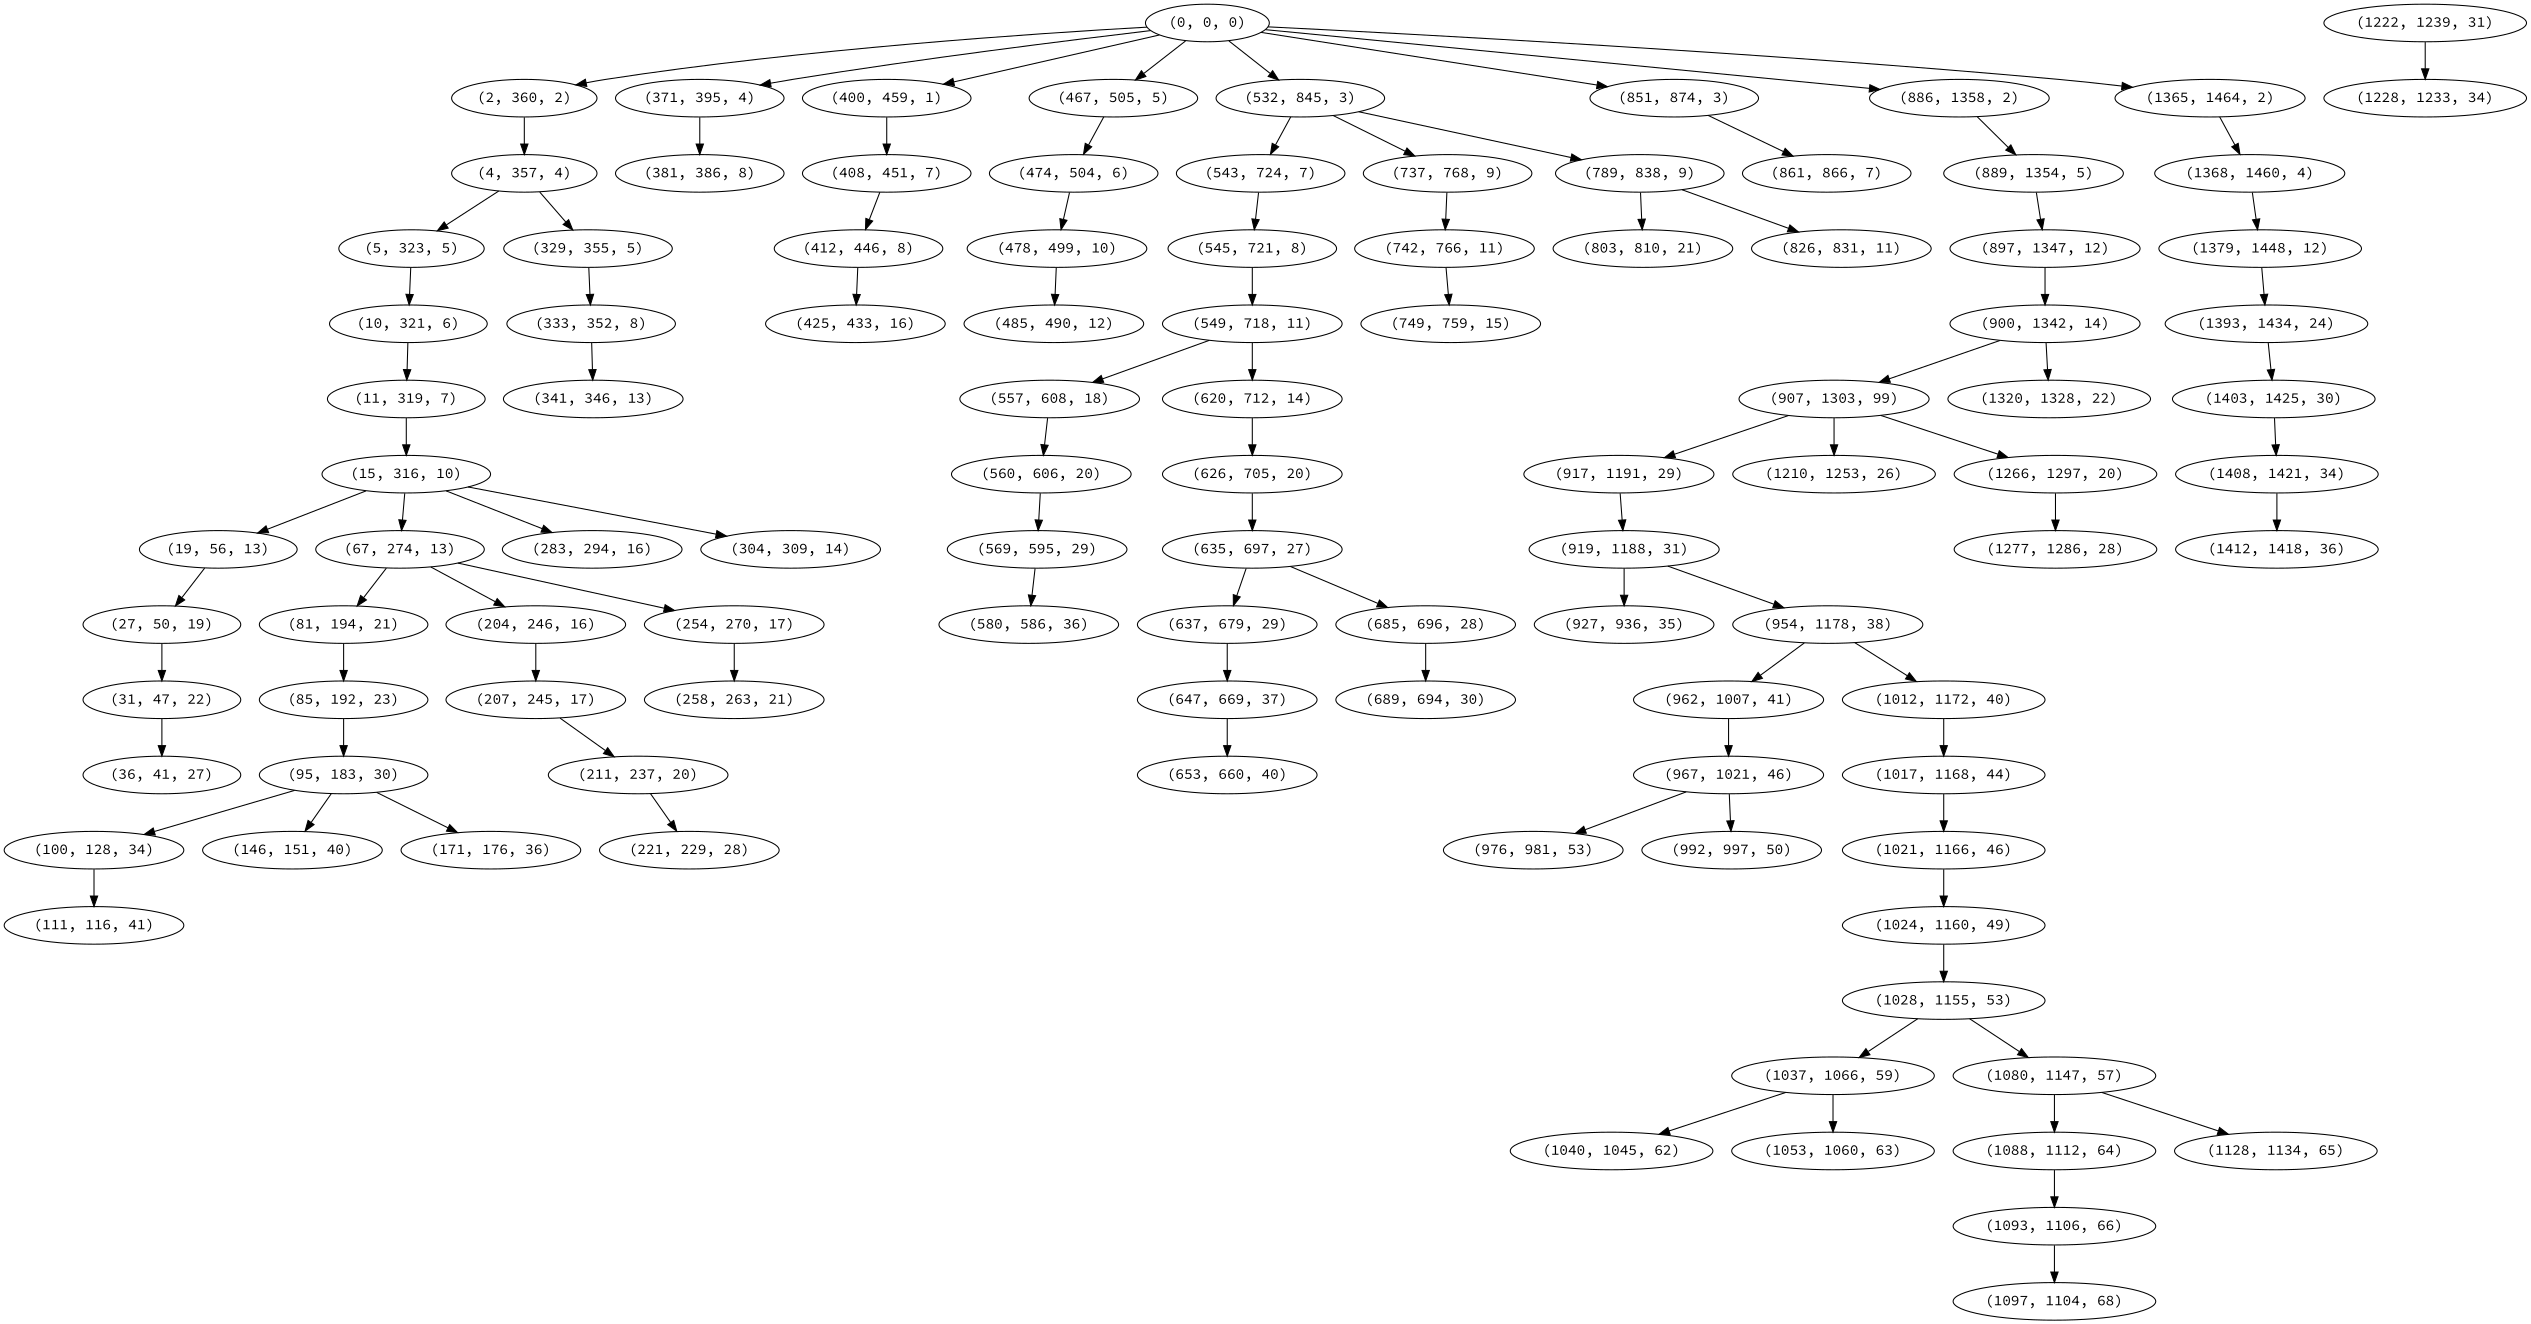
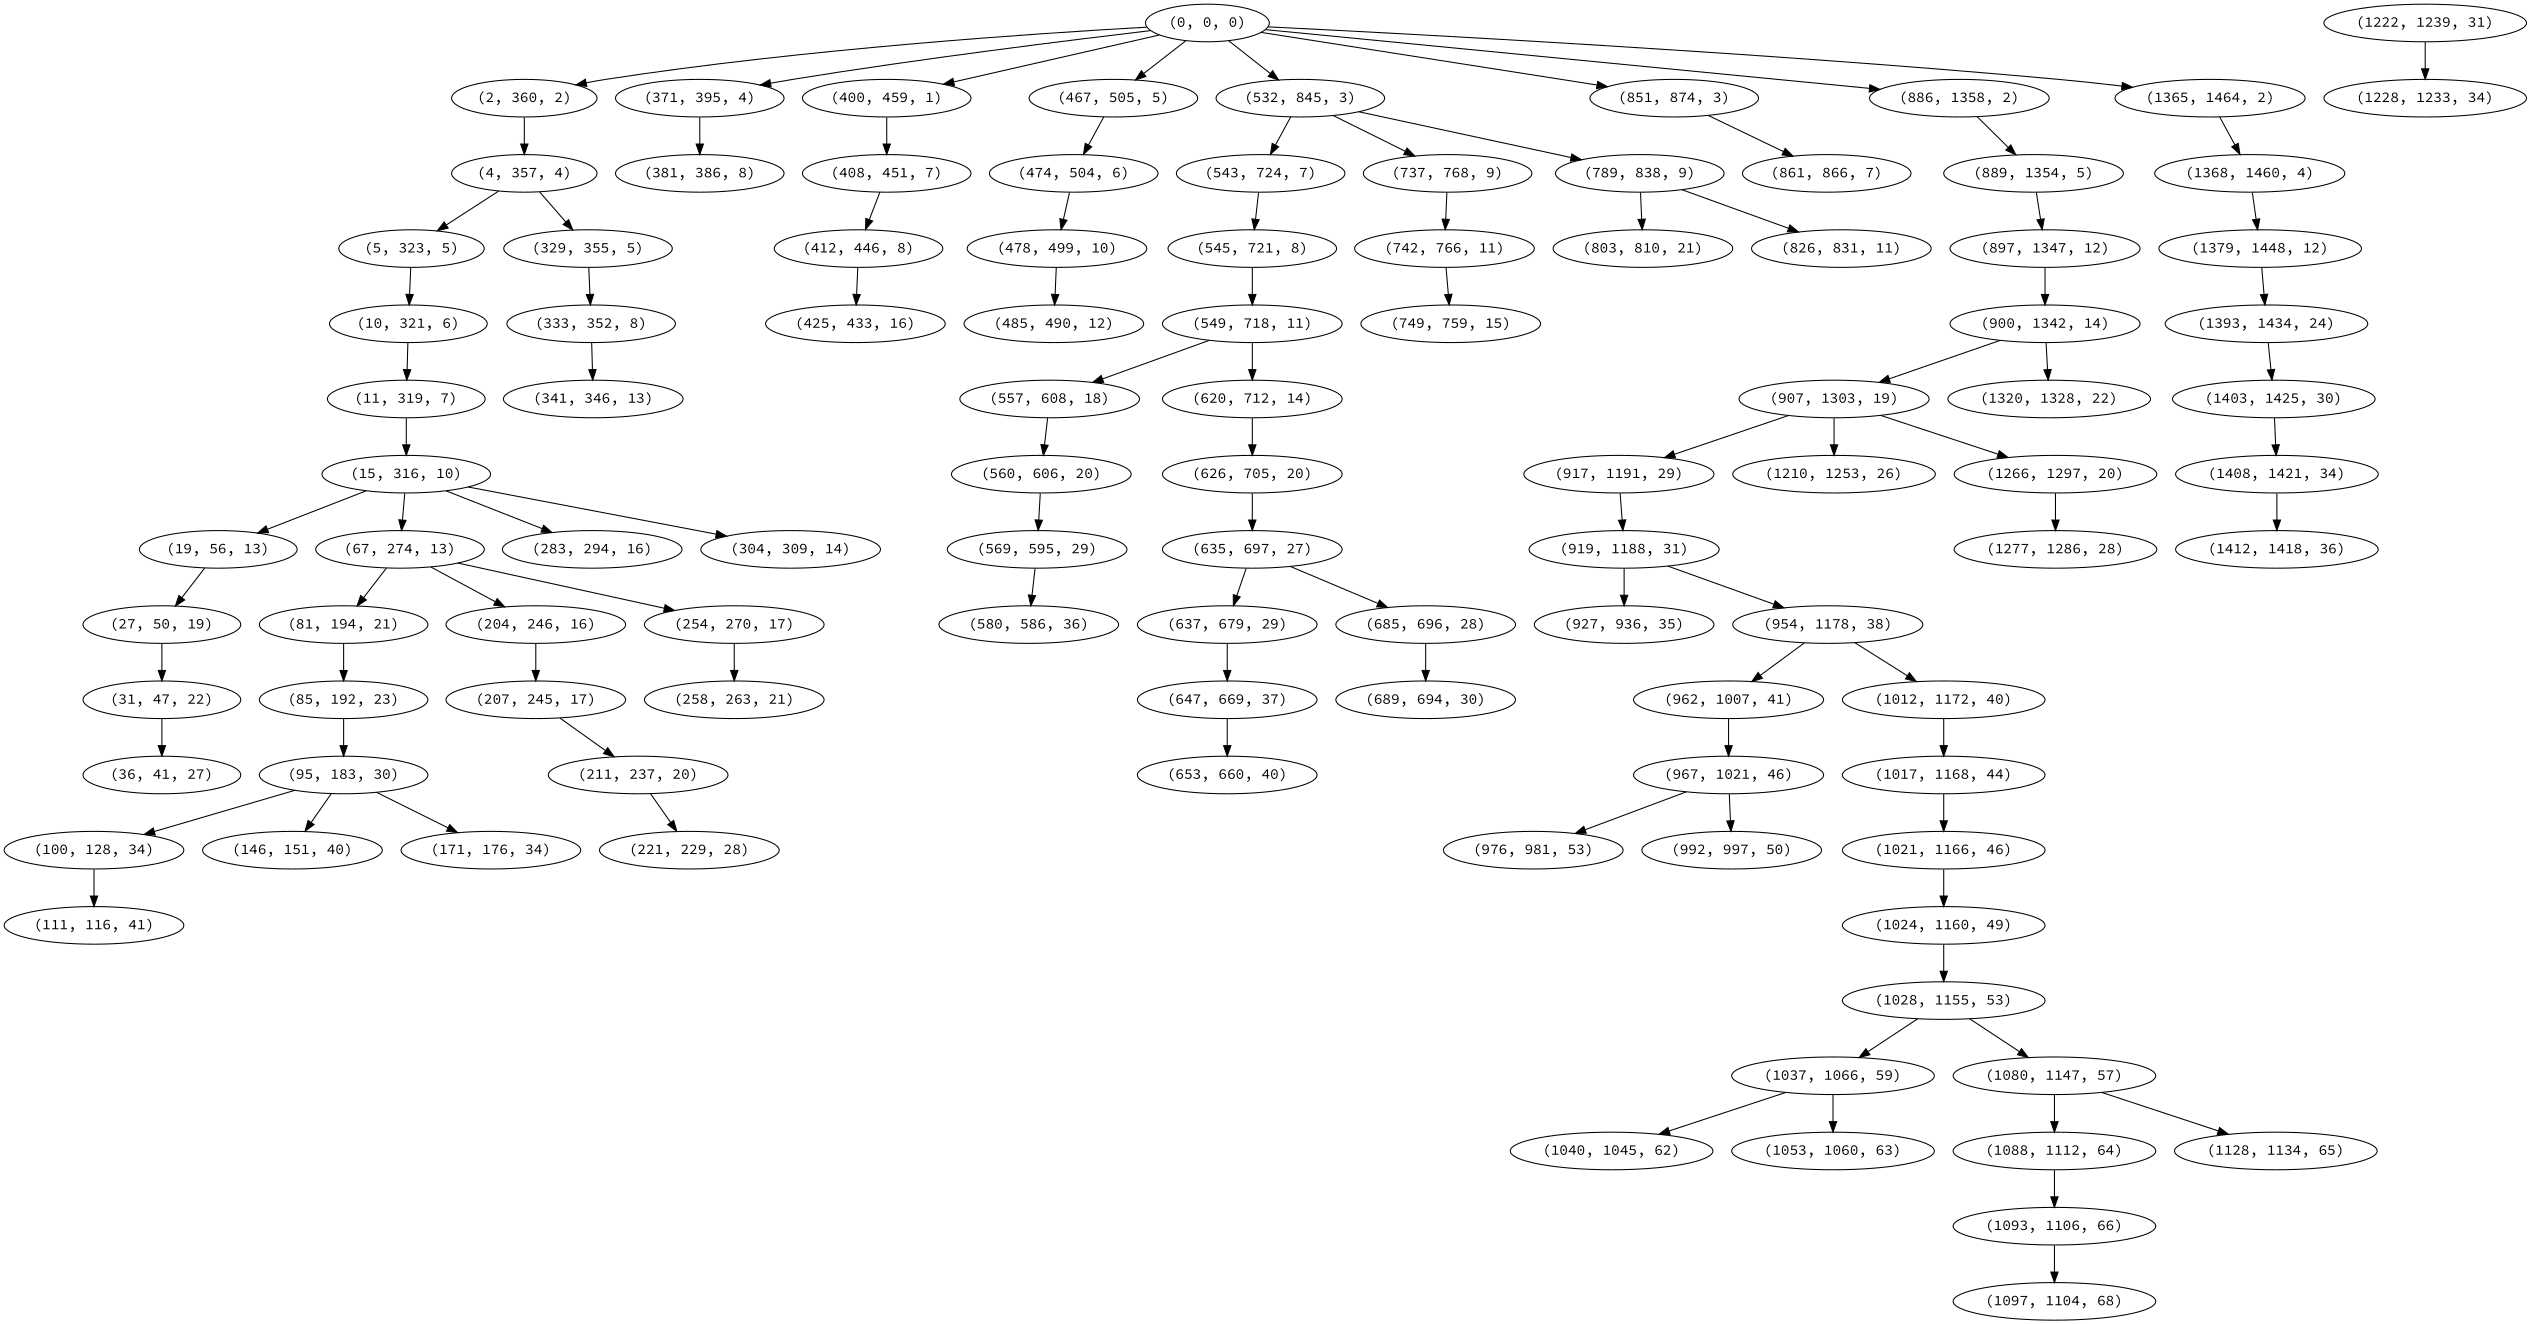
(1834, 399) -> (1834, 399)
(491, 850) -> (491, 850)
